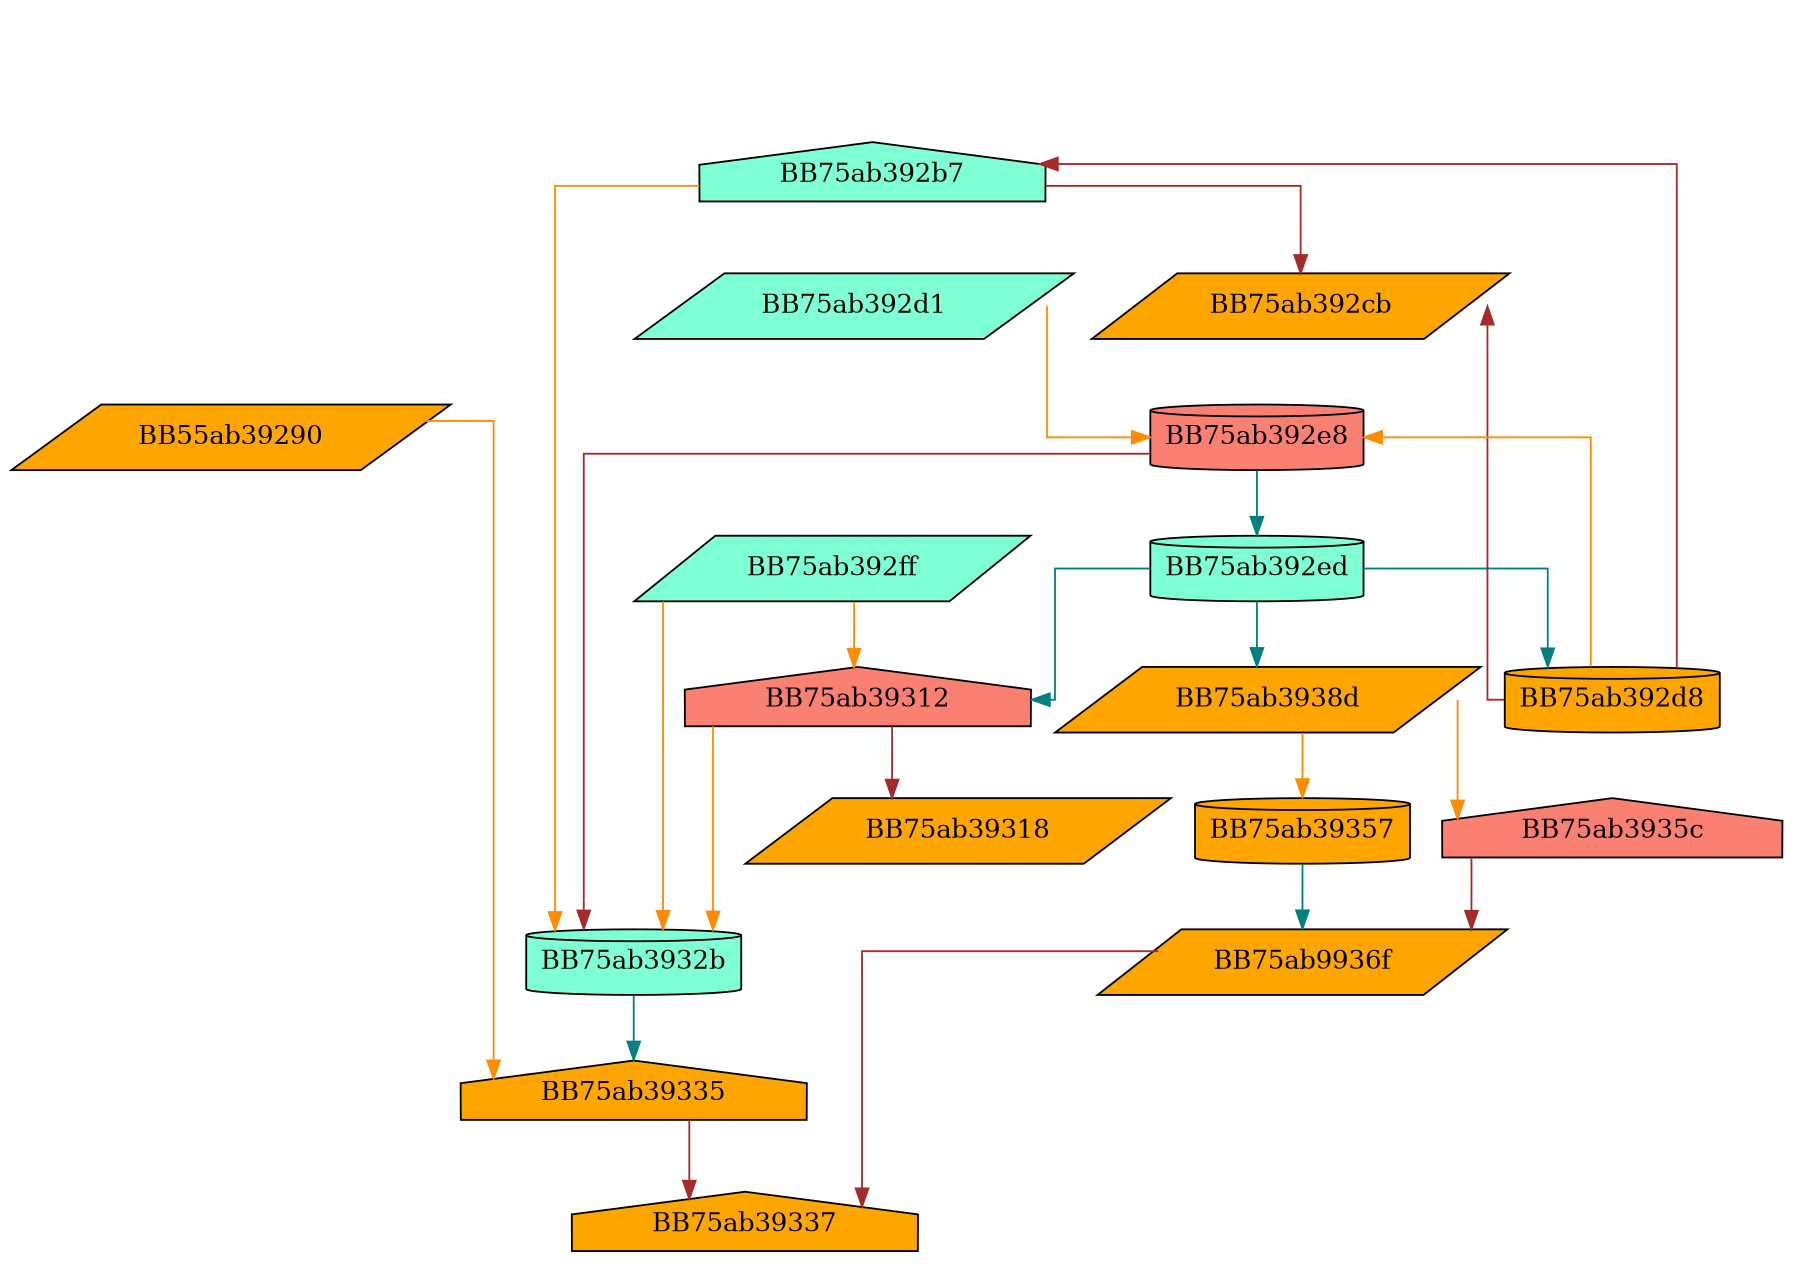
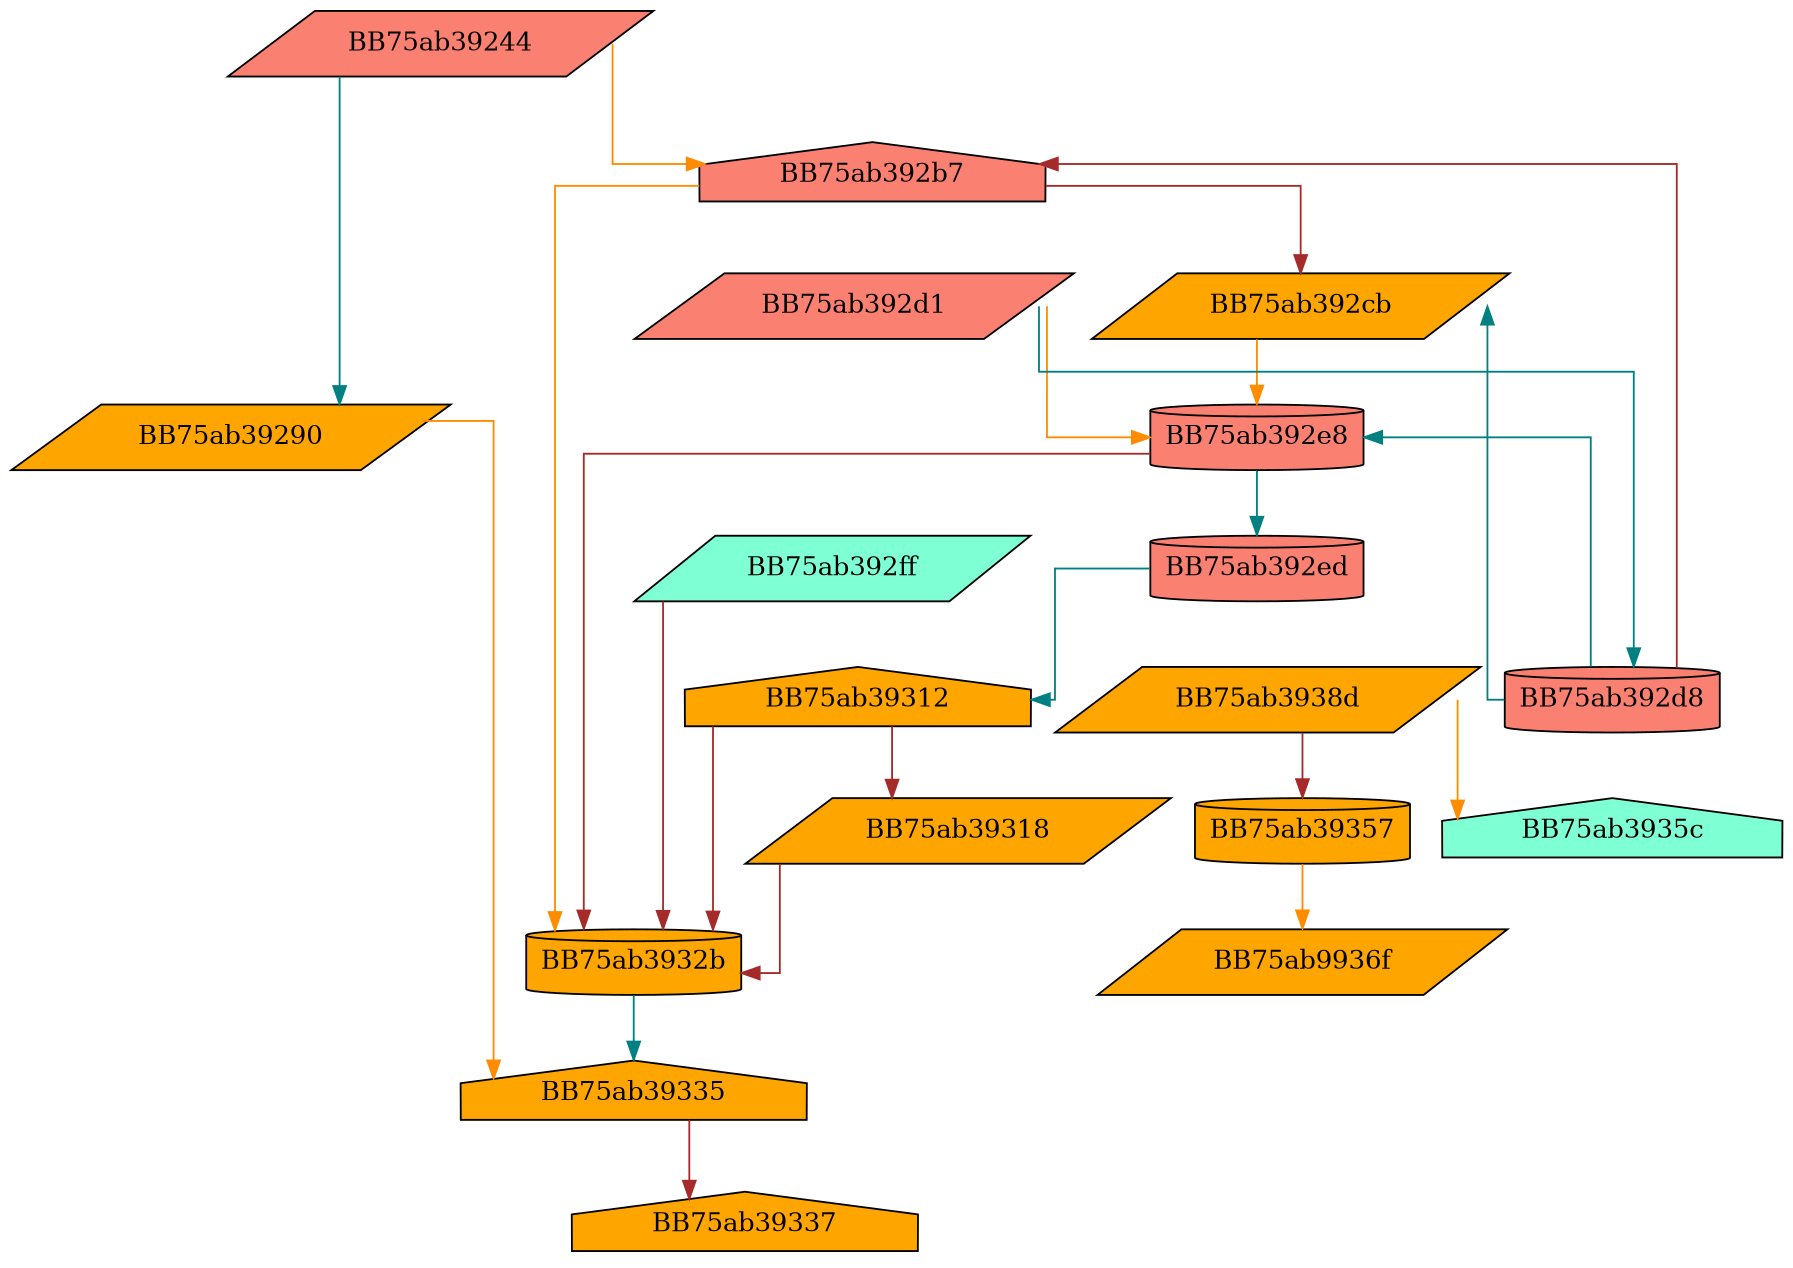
none -> (441, 44)
(872, 175) -> (872, 175)
(854, 306) -> (854, 306)
none -> (1257, 360)
(231, 437) -> (231, 437)
(1591, 448) -> (1591, 448)
(1487, 521) -> (1487, 521)
(1257, 569) -> (1257, 569)
(1502, 569) -> (1442, 372)
(854, 625) -> none
(1257, 625) -> none
(858, 700) -> (858, 700)
(1612, 700) -> (1612, 700)
(663, 756) -> (663, 756)
(1302, 756) -> (1302, 756)
(713, 819) -> (713, 819)
(1612, 831) -> (1612, 831)
(1471, 884) -> none
(1302, 887) -> (1302, 887)
none -> (780, 929)
(892, 951) -> none
(634, 962) -> (634, 962)
